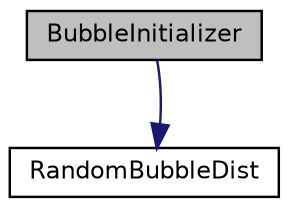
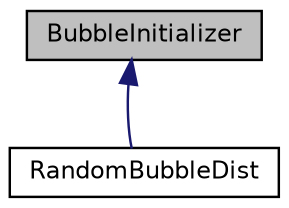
(161, 92) -> (128, 116)
